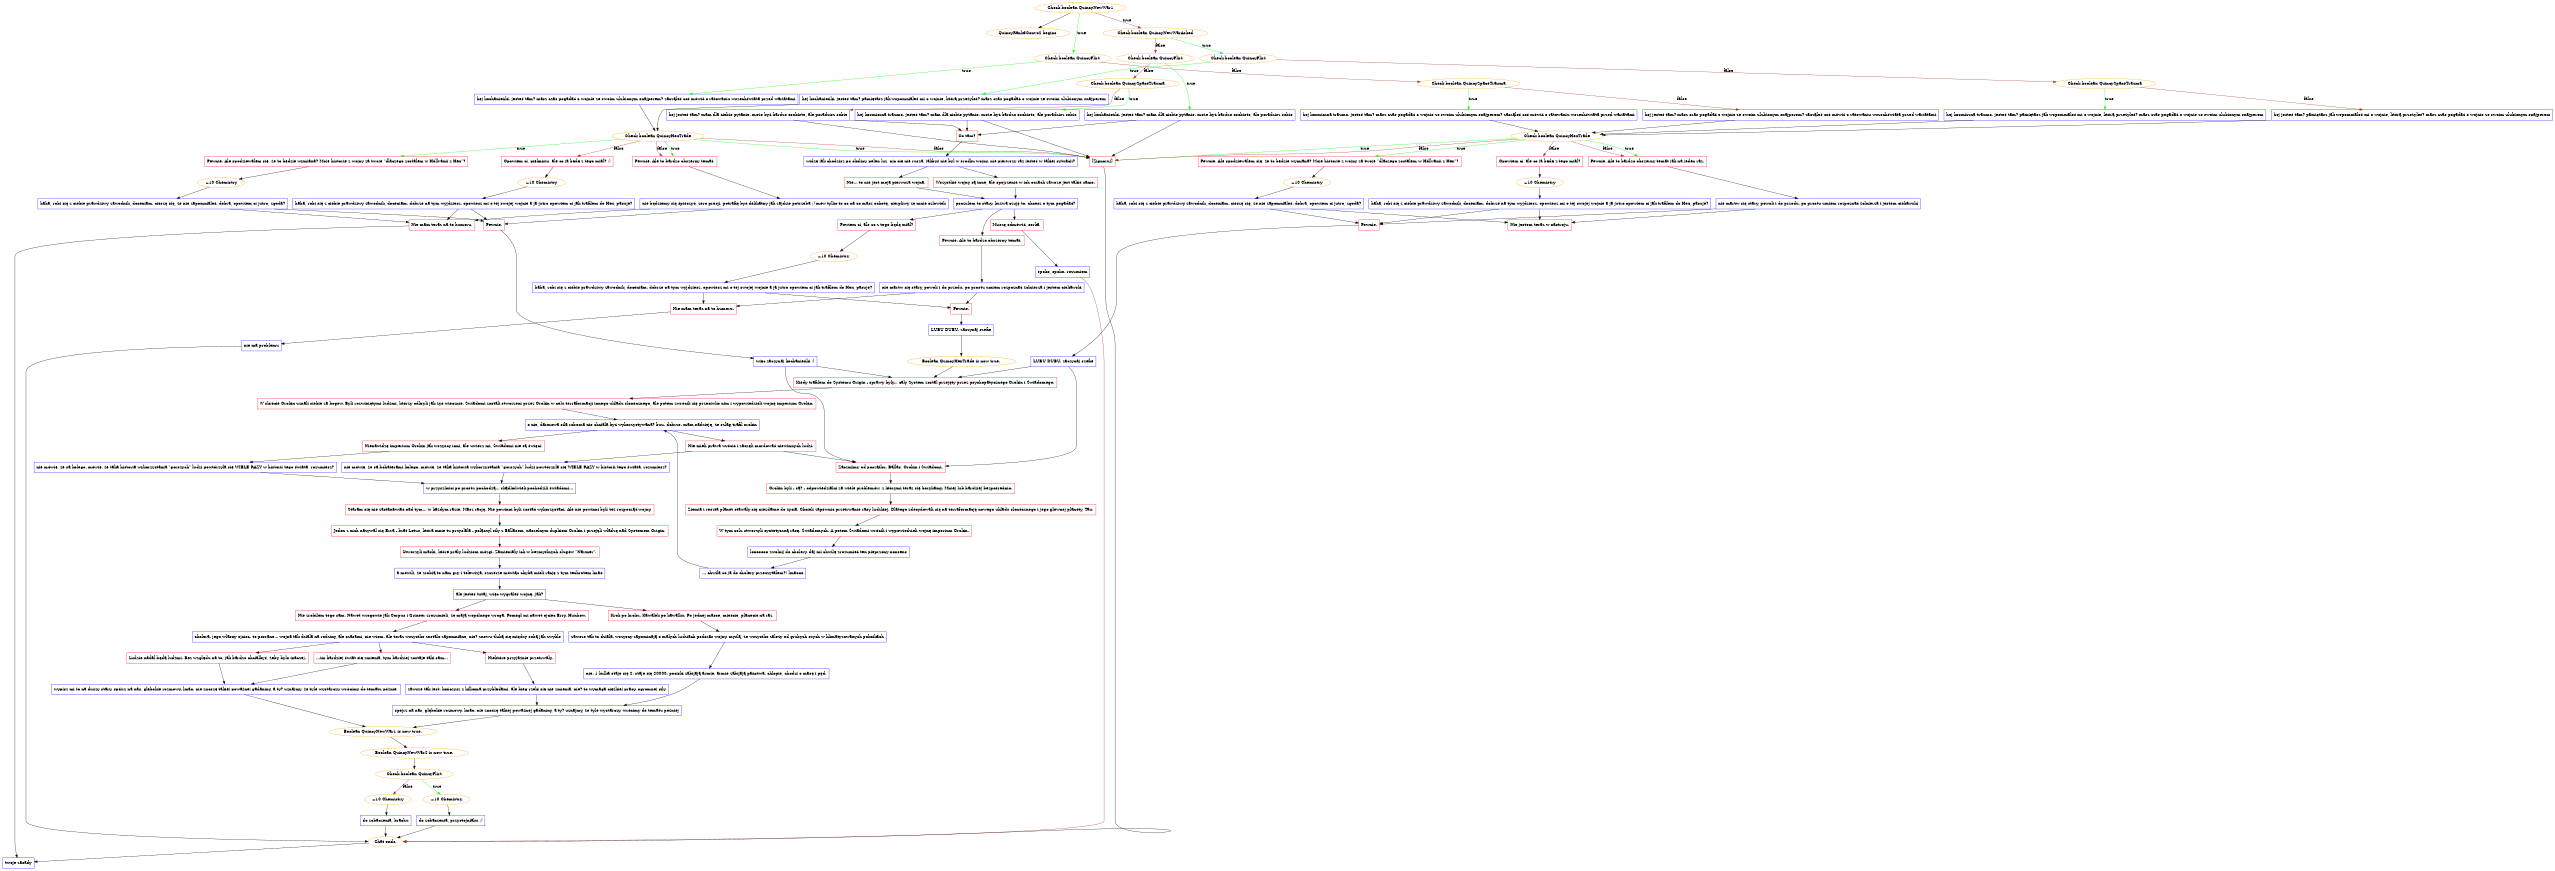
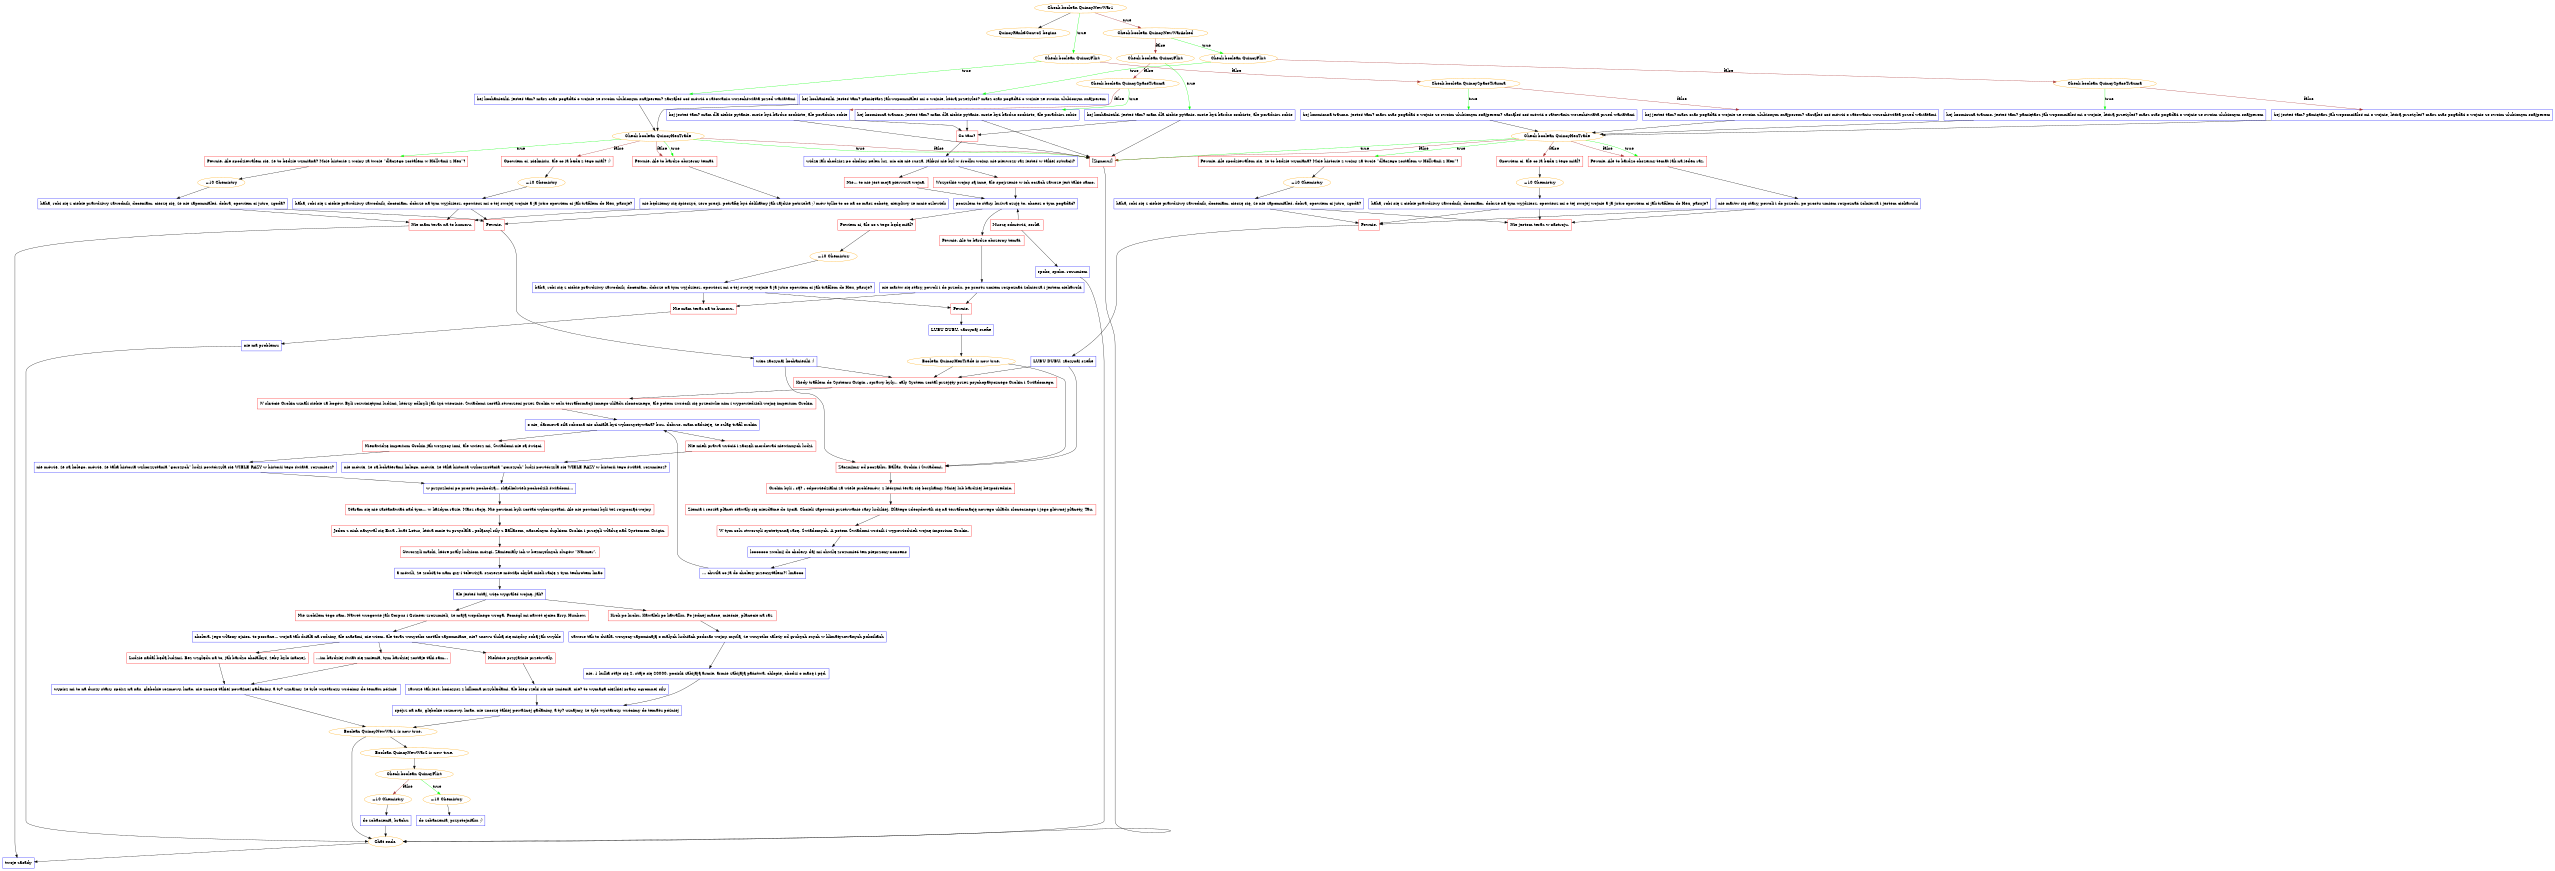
(1014, 213) -> (1018, 216)
(818, 457) -> (1065, 444)
(1061, 828) -> (1061, 828)
(418, 831) -> (352, 788)
